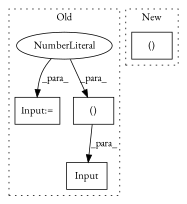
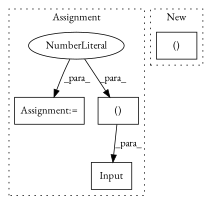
(64, 18) -> (77, 18)
(37, 111) -> (49, 111)
